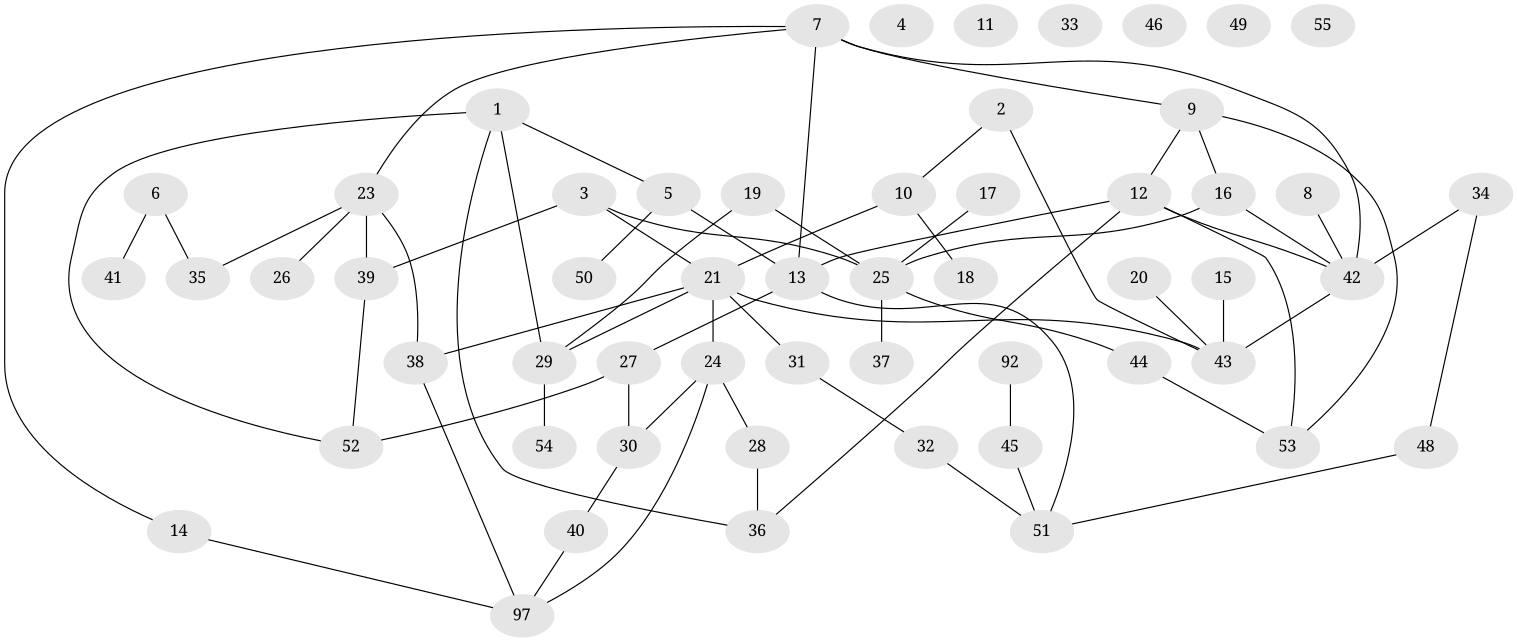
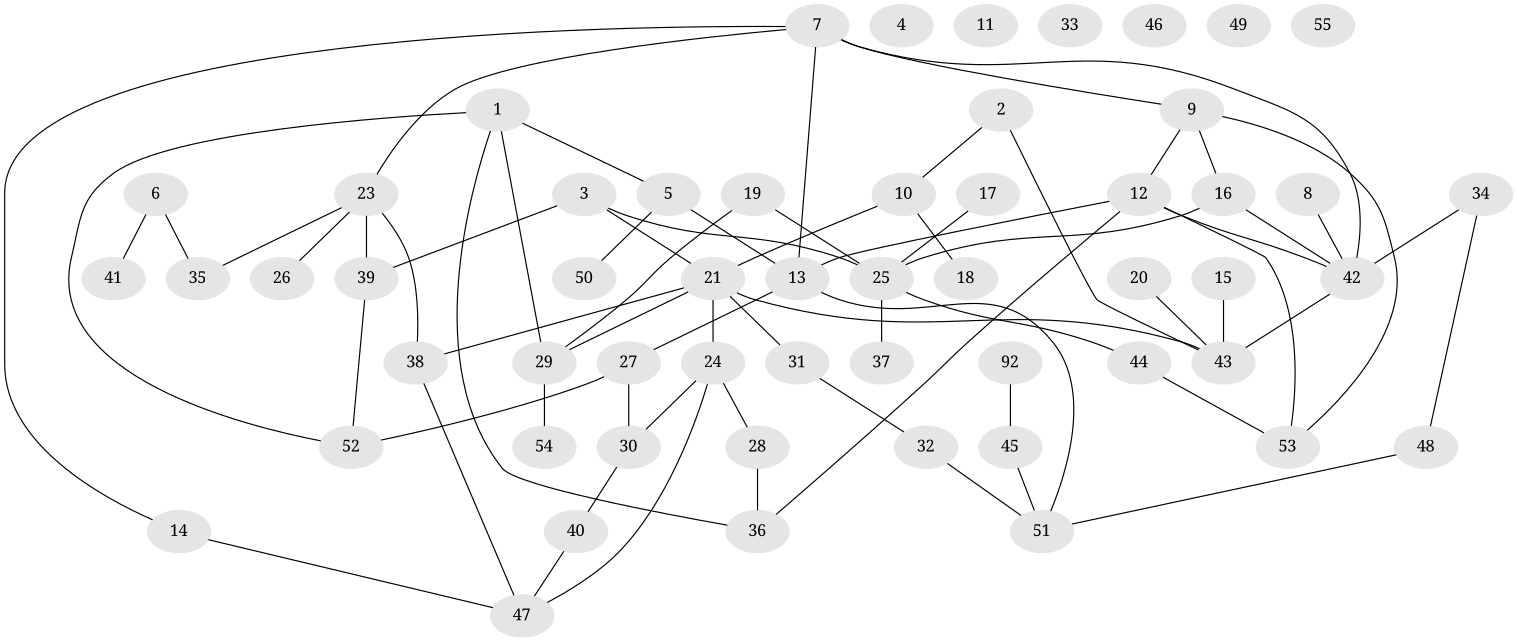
(522, 616) -> (522, 616)
